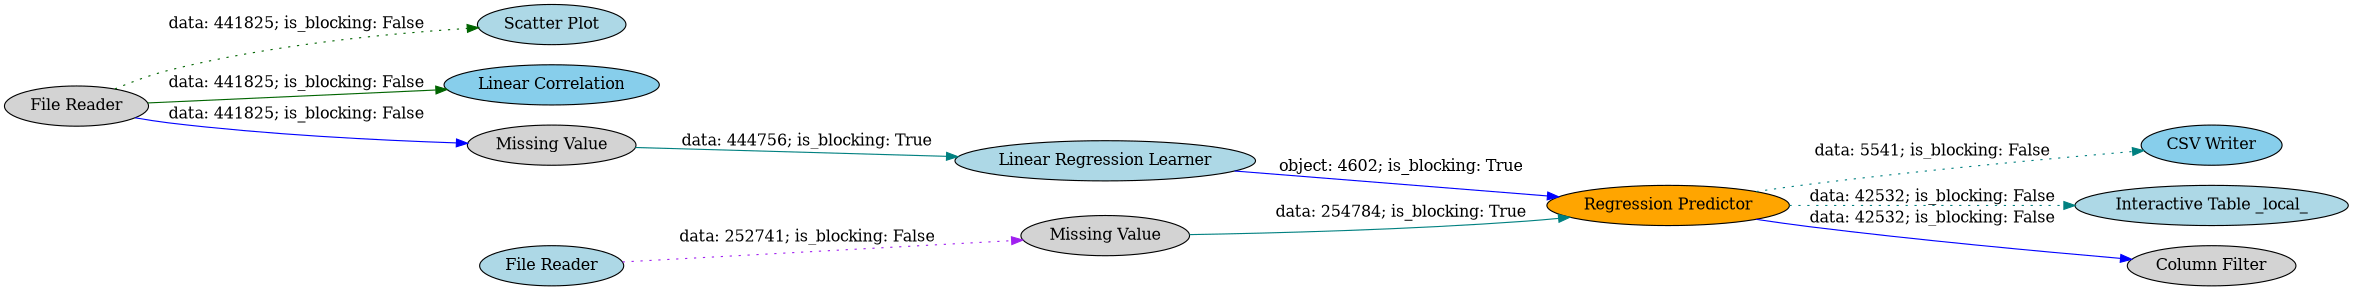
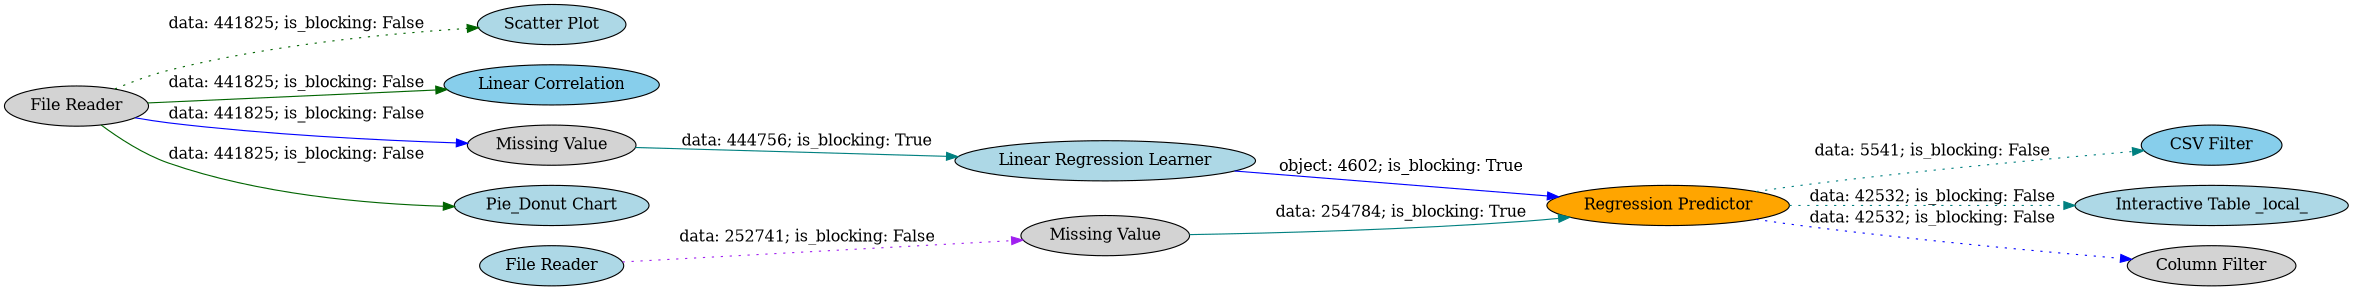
(2212, 145) -> (2212, 145)
none -> (552, 205)
(1938, 241) -> (1938, 241)
